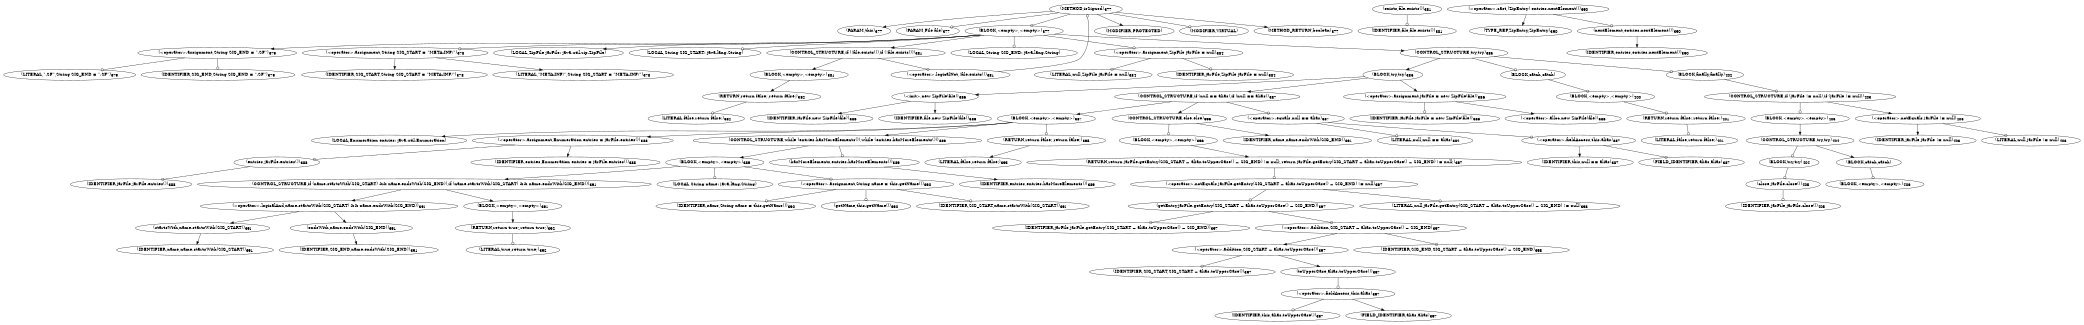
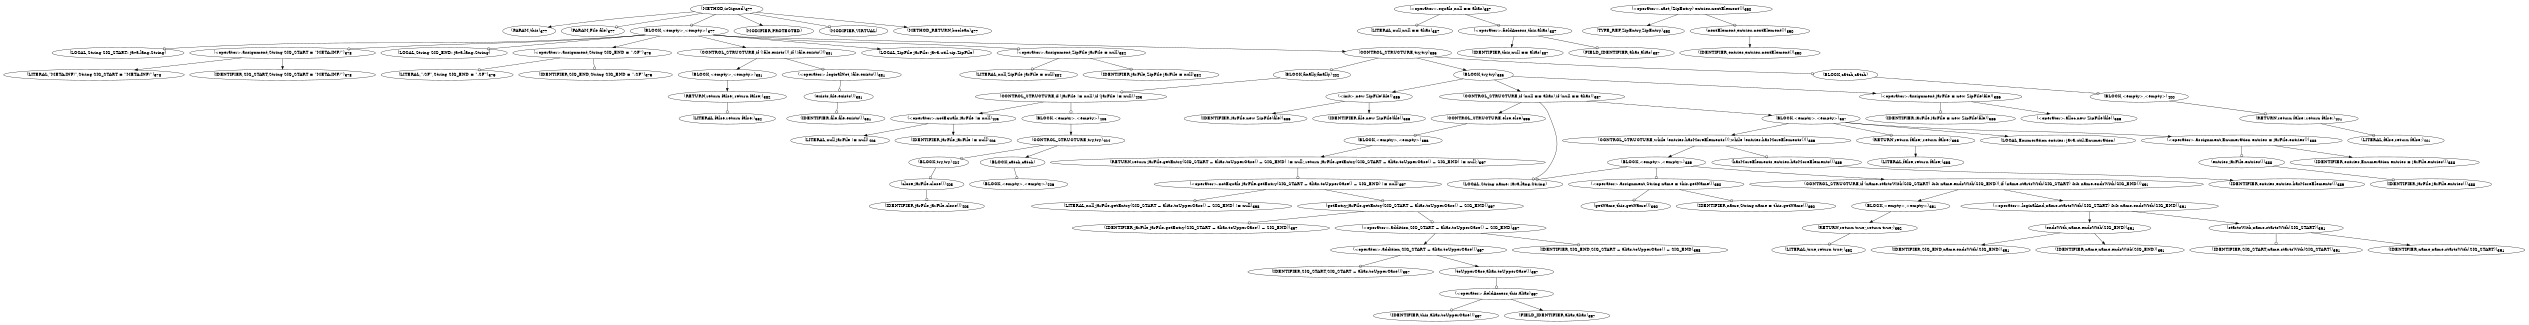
(1061, 64) -> (840, 85)
(1247, 107) -> (1557, 142)
(1231, 129) -> (2099, 238)
(1974, 129) -> (898, 129)
(1456, 140) -> (1436, 31)
(933, 195) -> (2276, 238)
